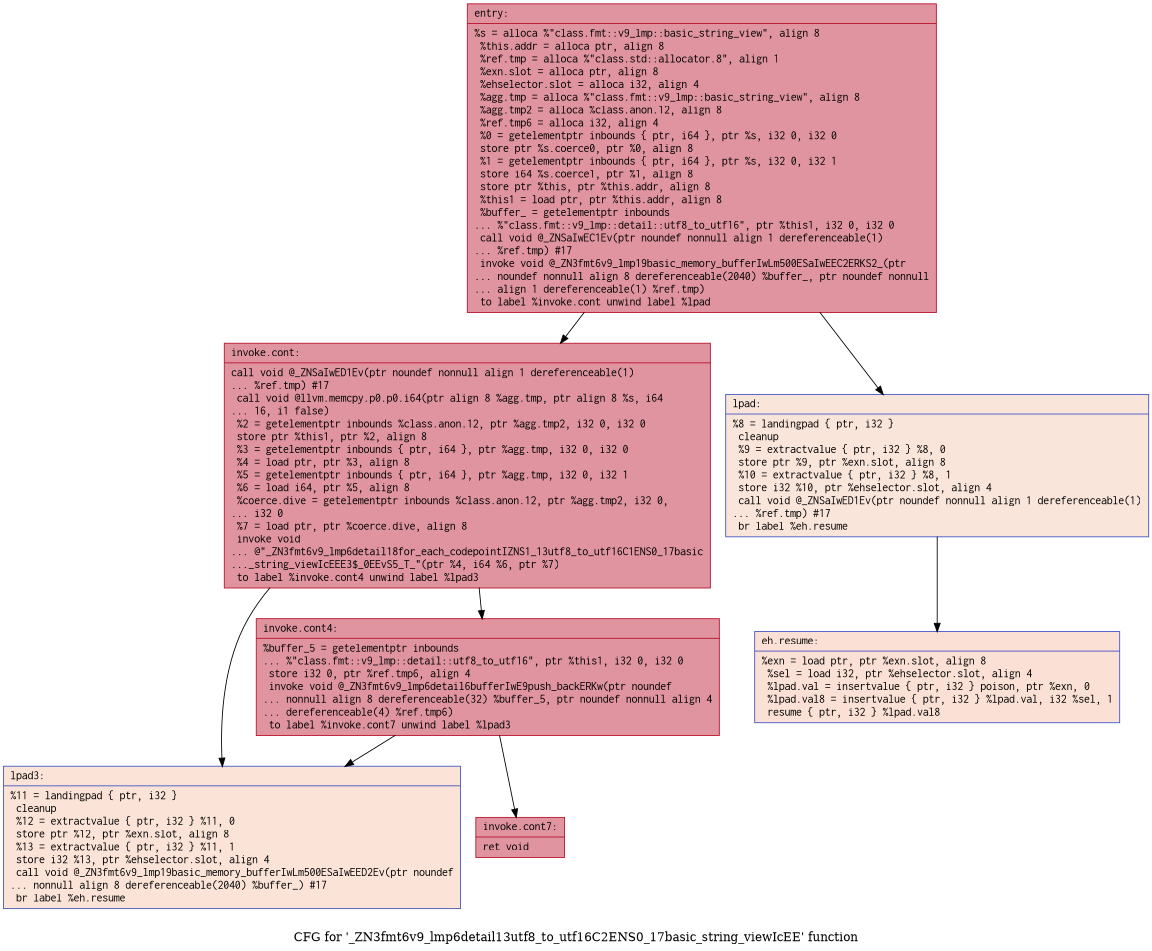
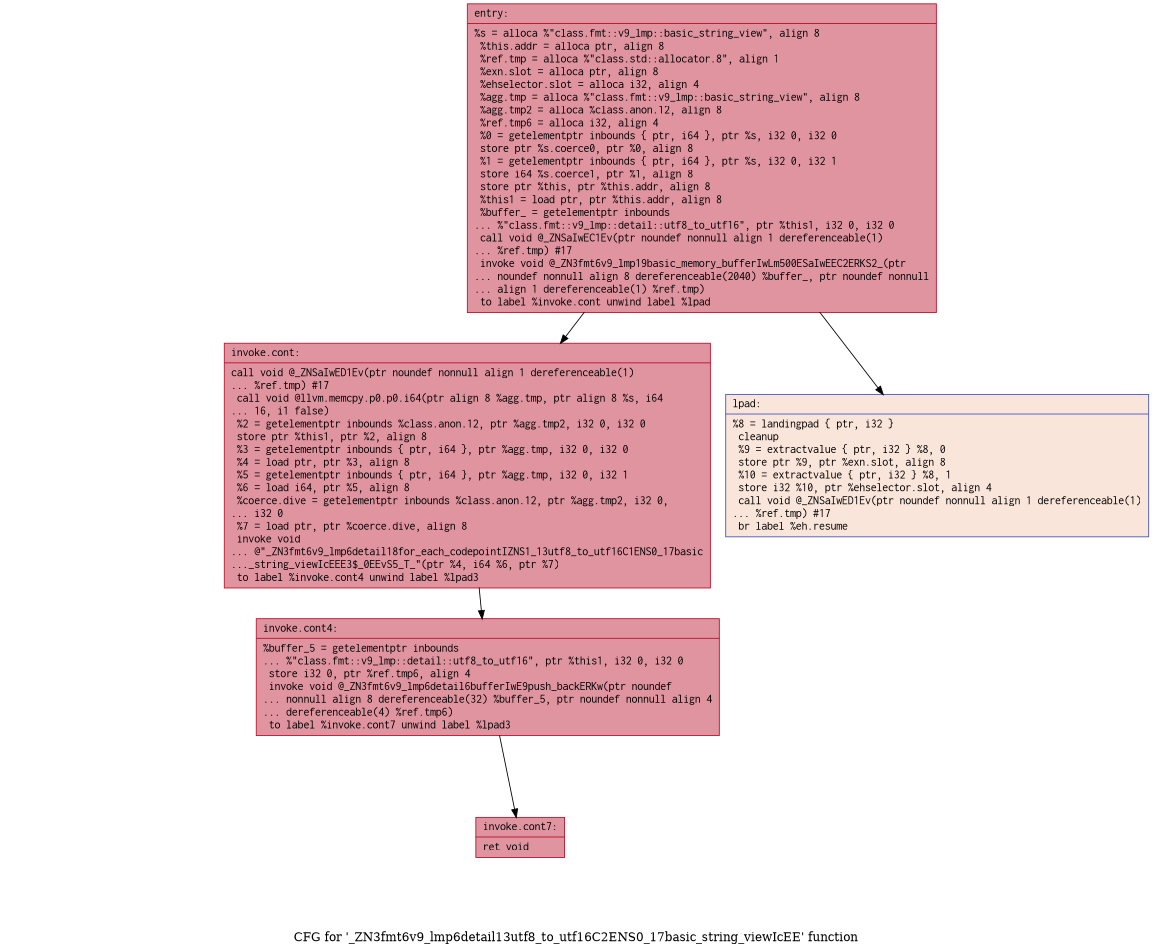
(937, 677) -> none
(232, 837) -> none
